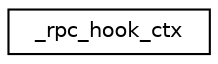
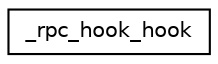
(109, 32) -> (109, 32)
